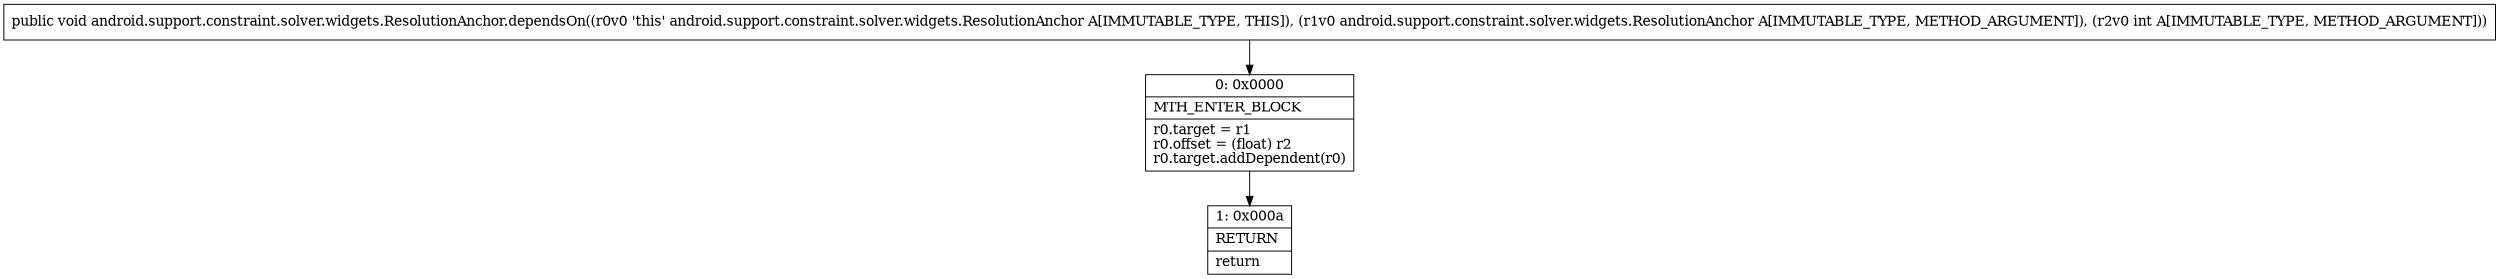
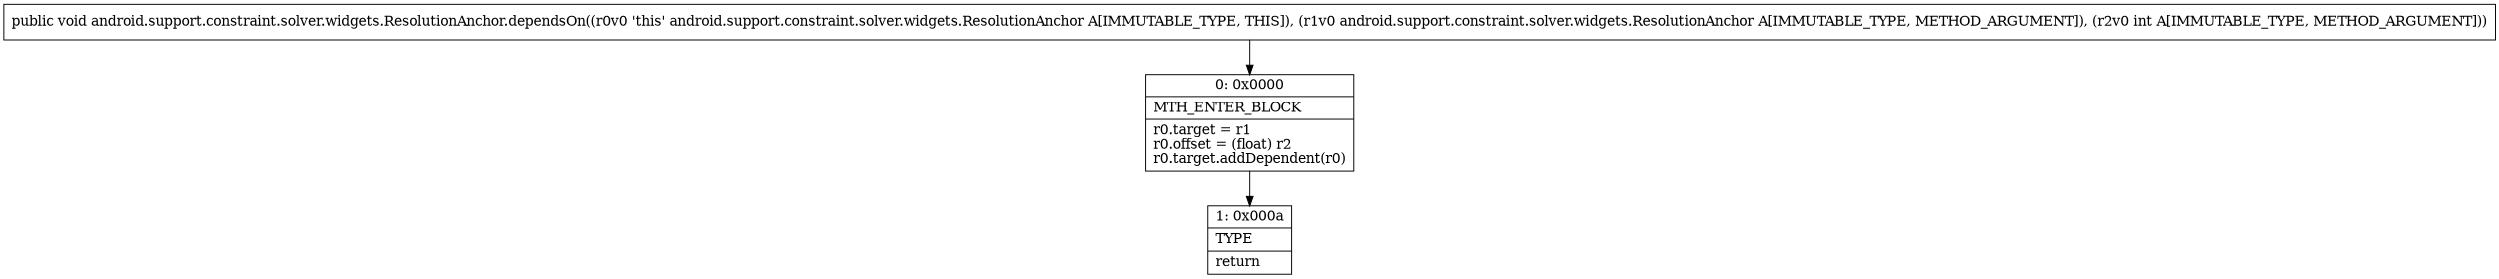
(1247, 239) -> (1234, 239)
